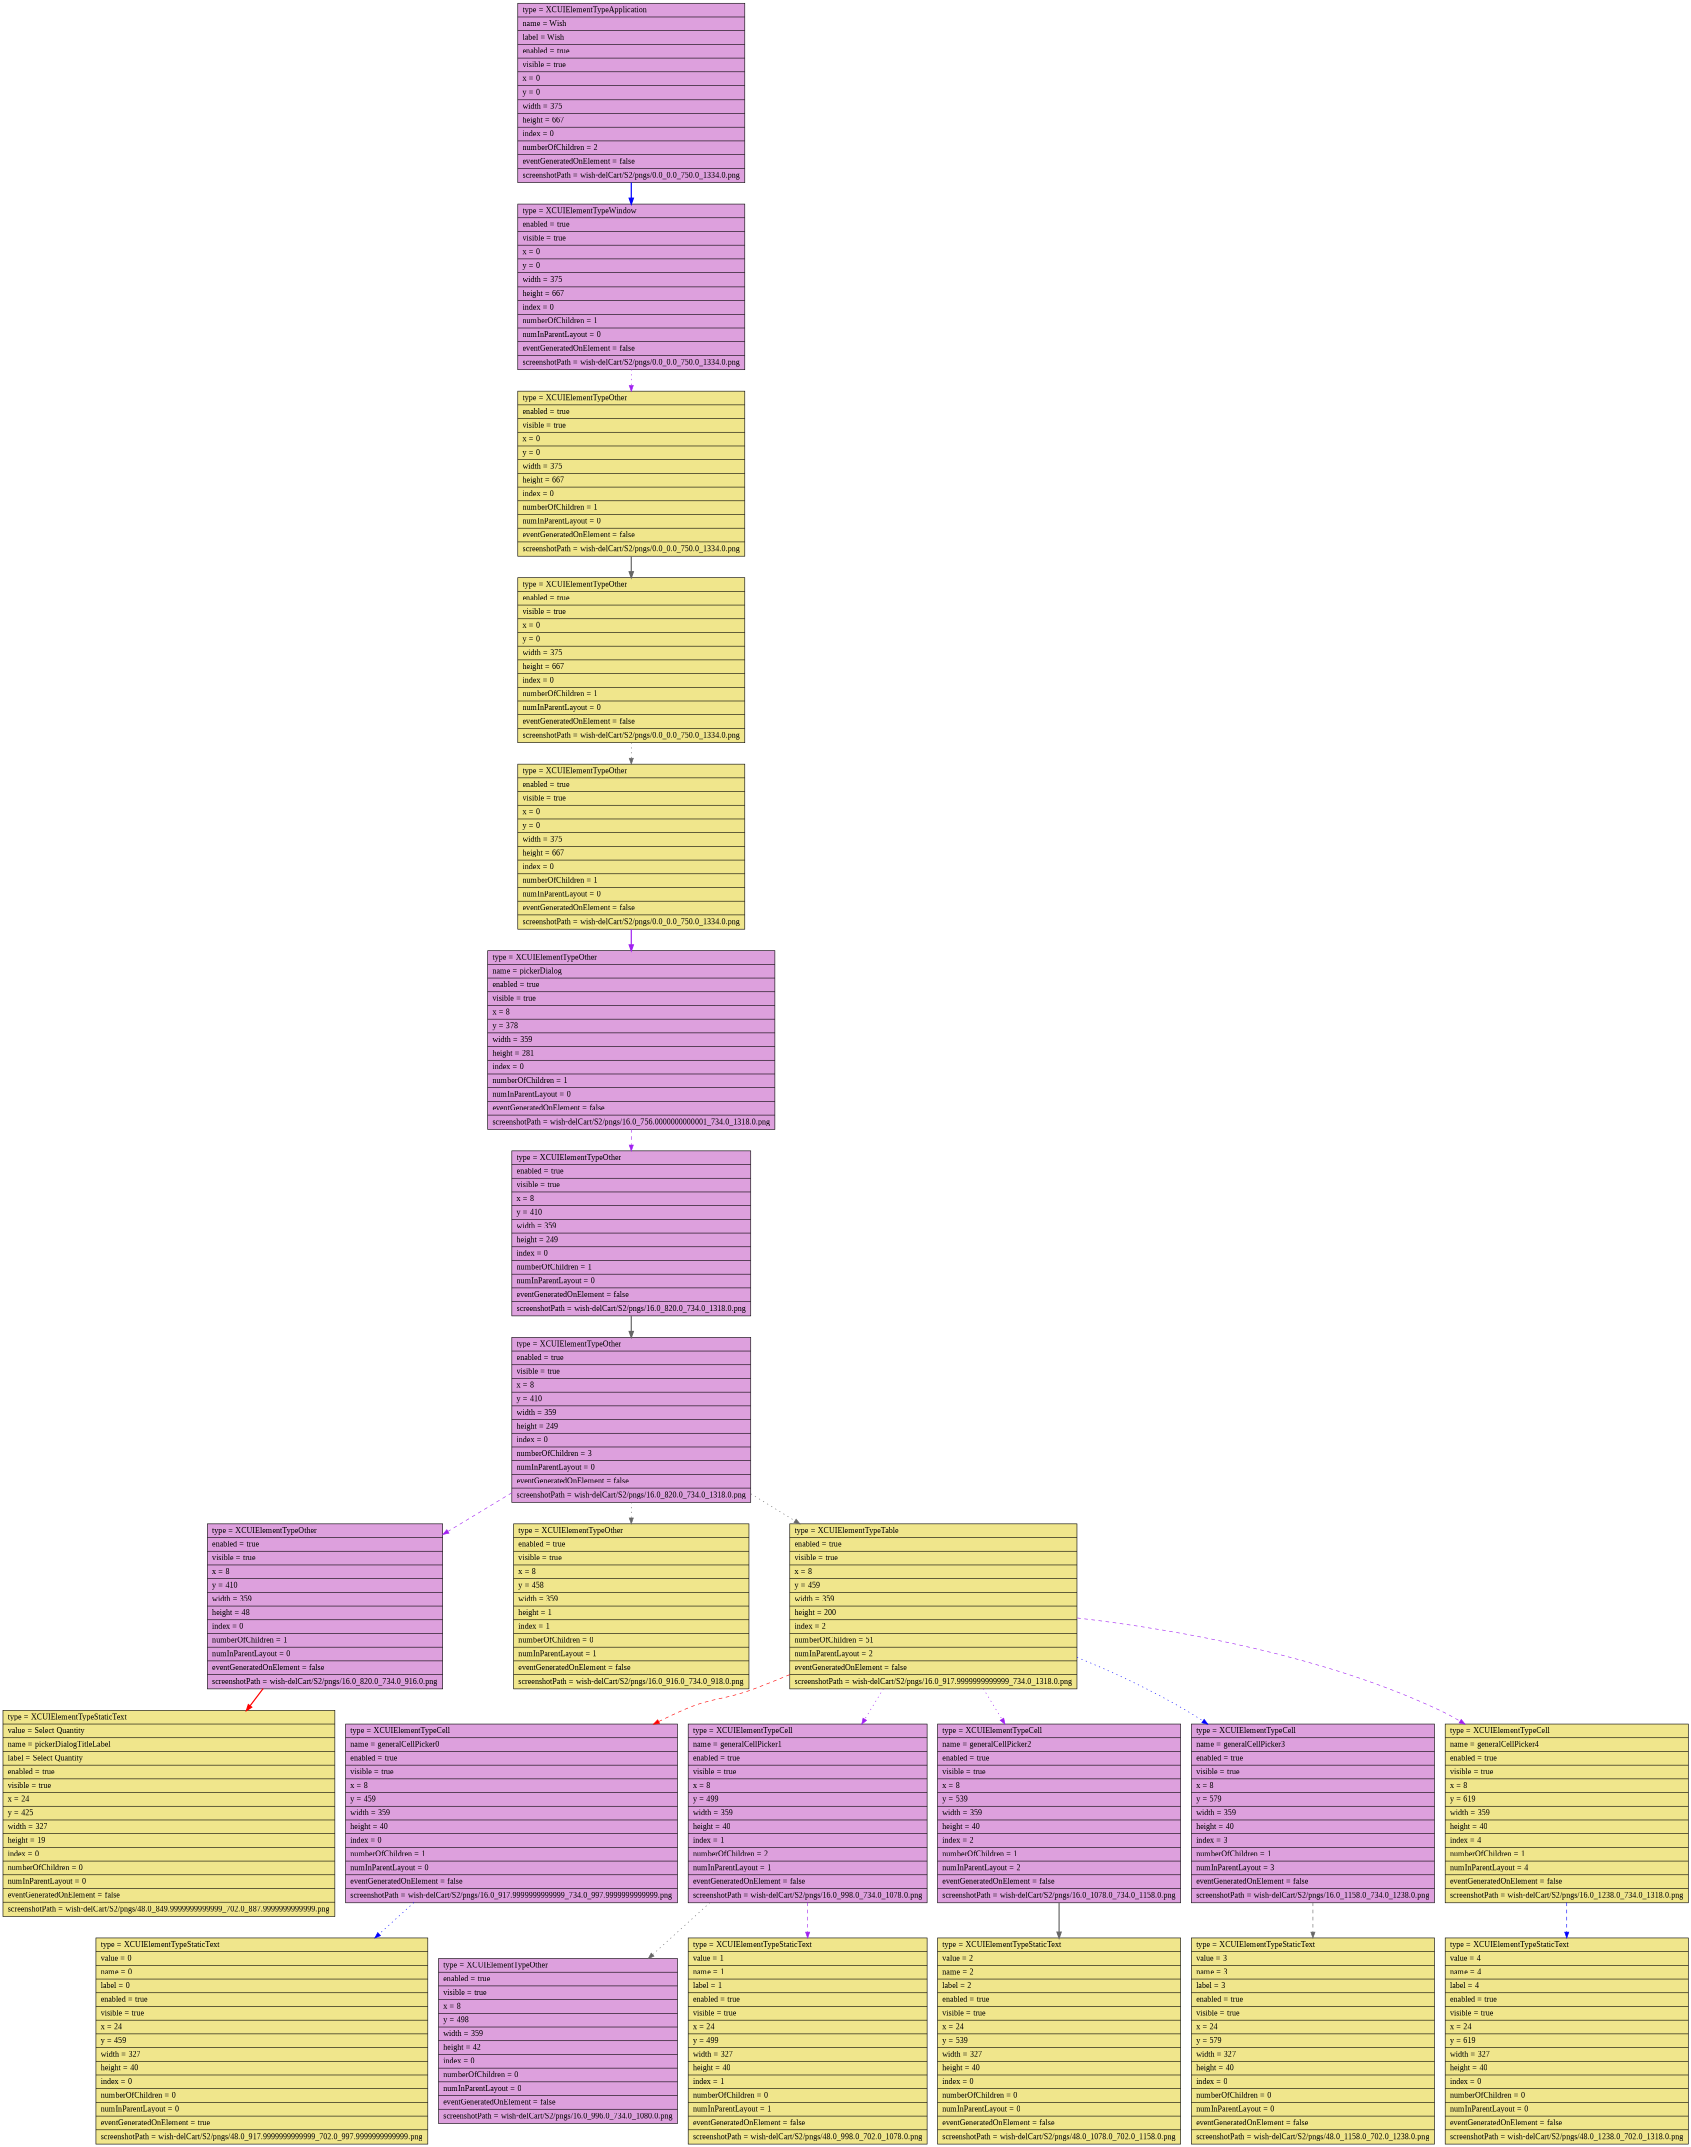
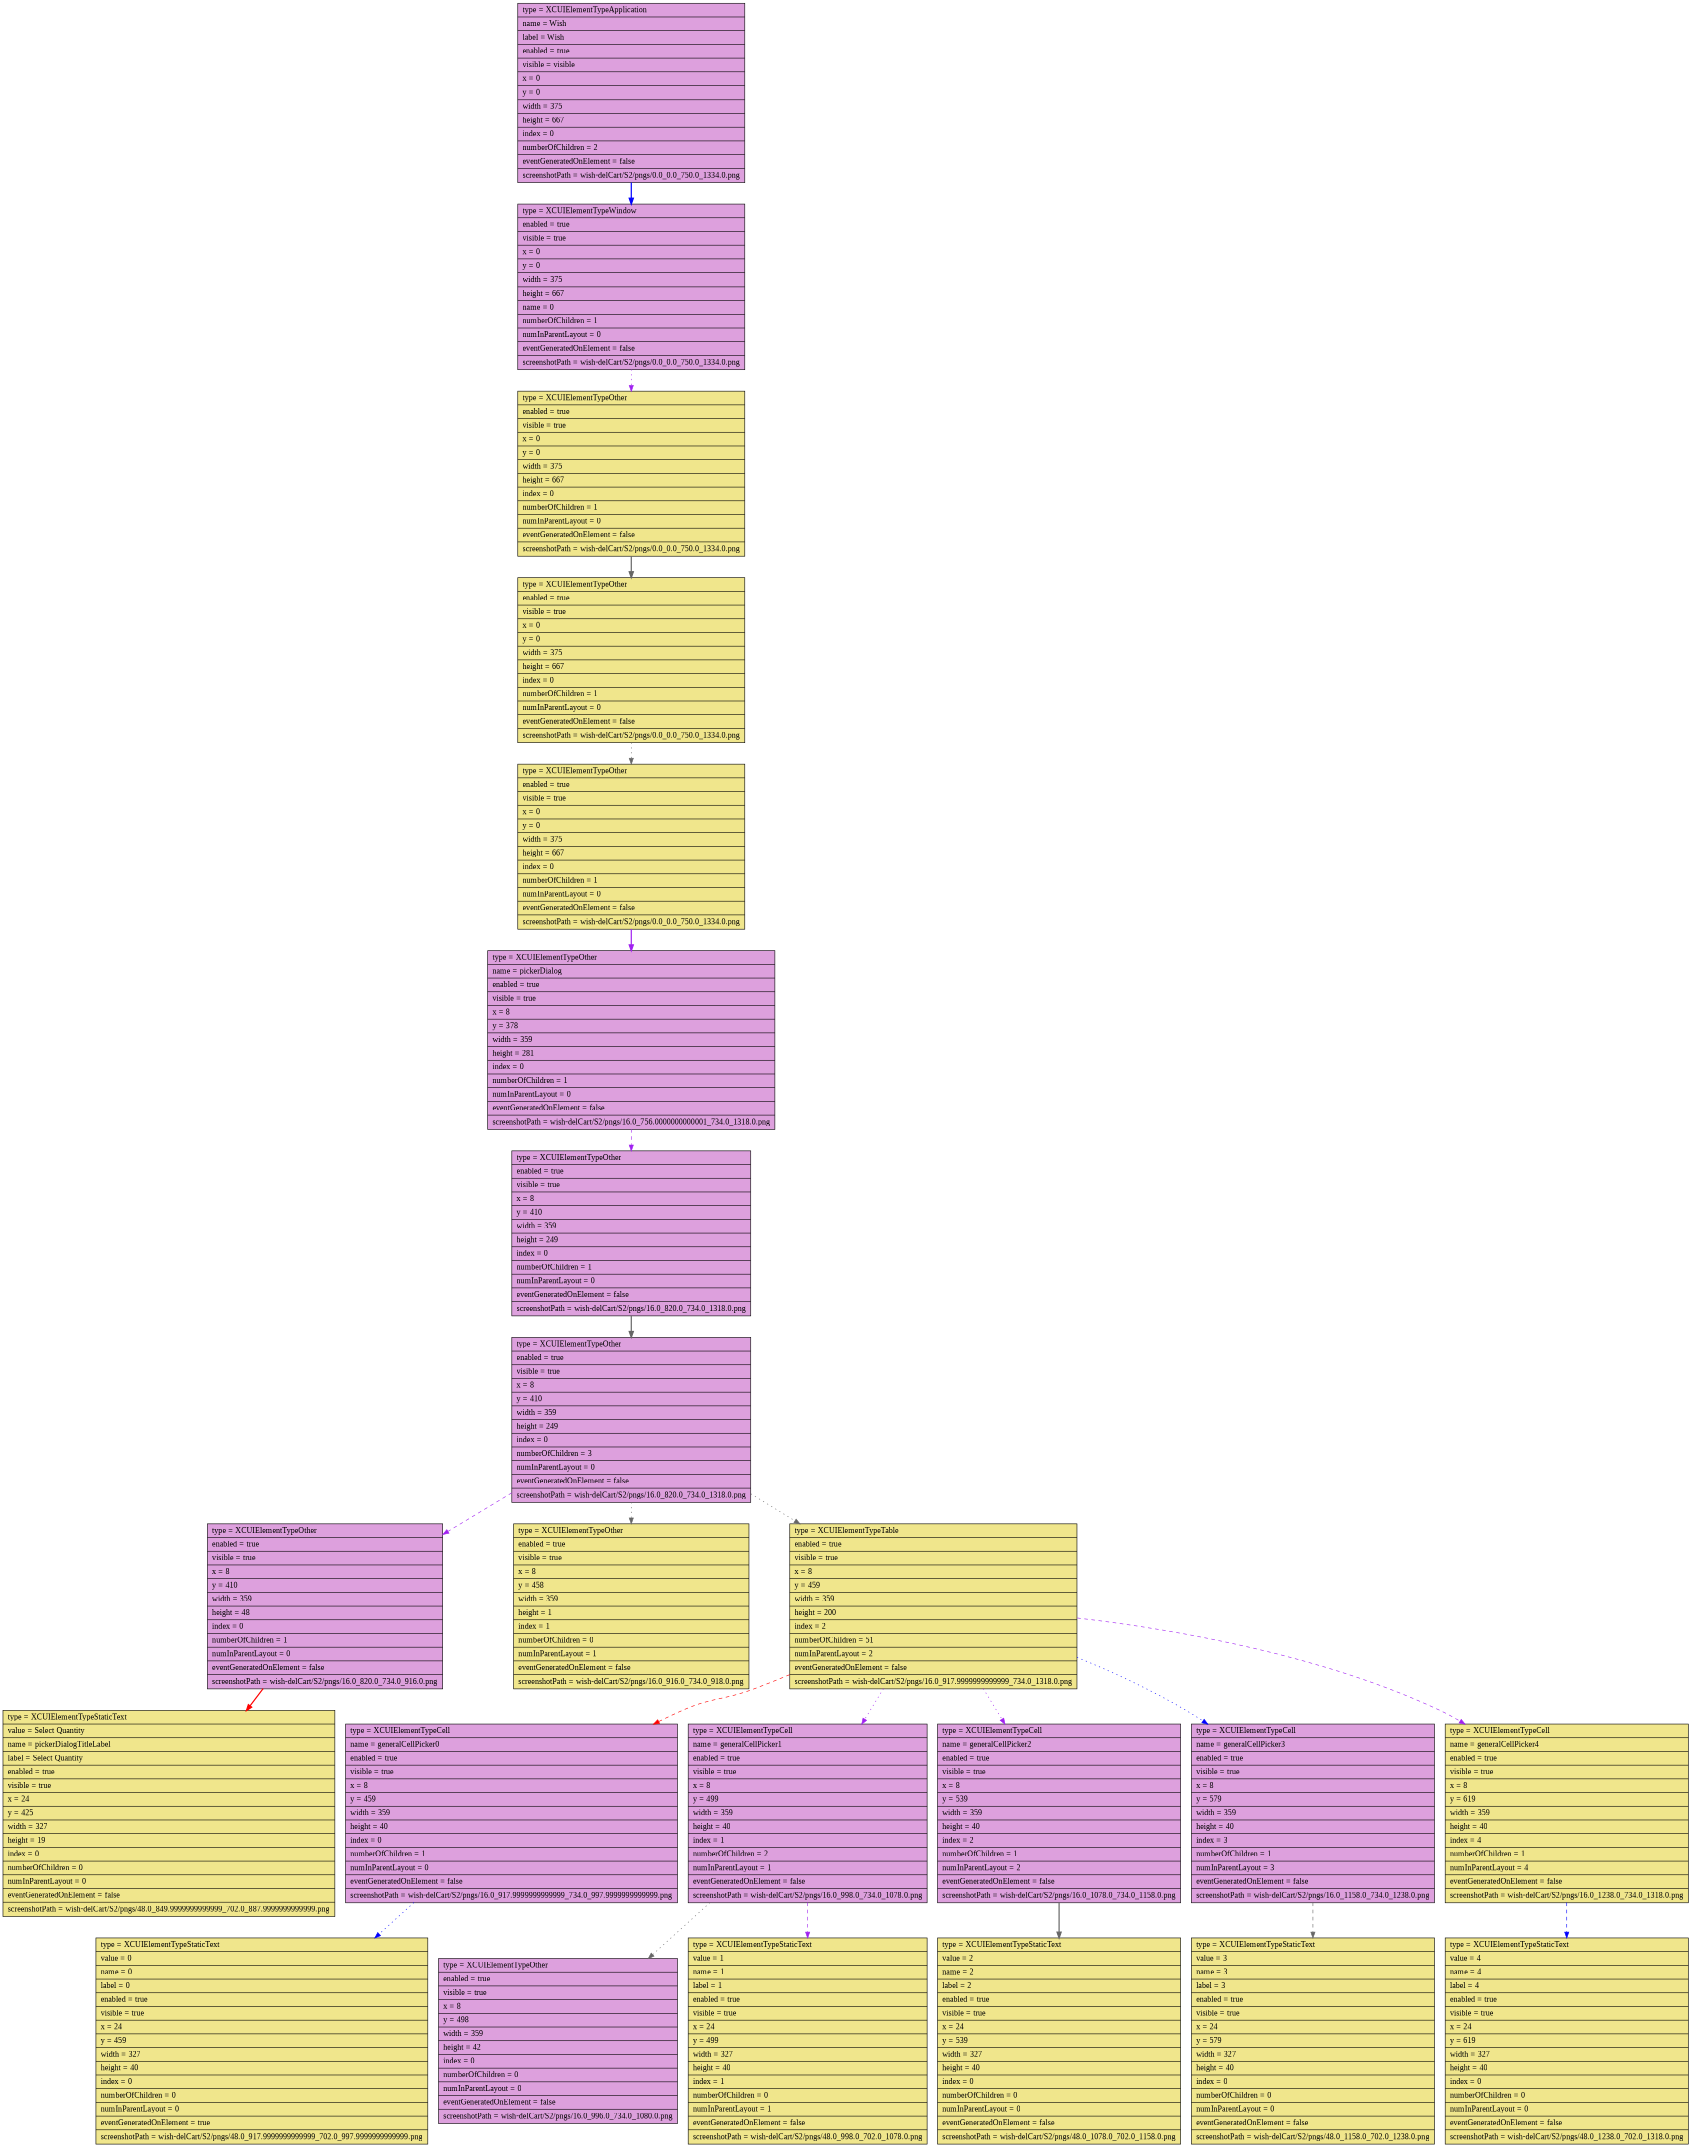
(544, 65) -> (549, 65)
(538, 307) -> (538, 307)
